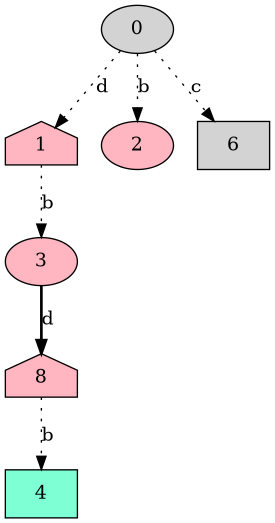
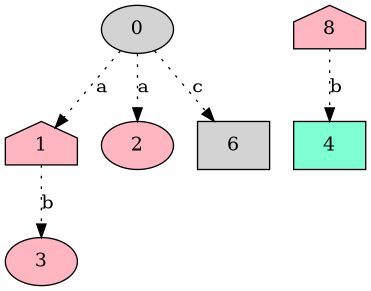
(103, 87) -> (102, 87)
(144, 87) -> (143, 87)
(41, 313) -> none
